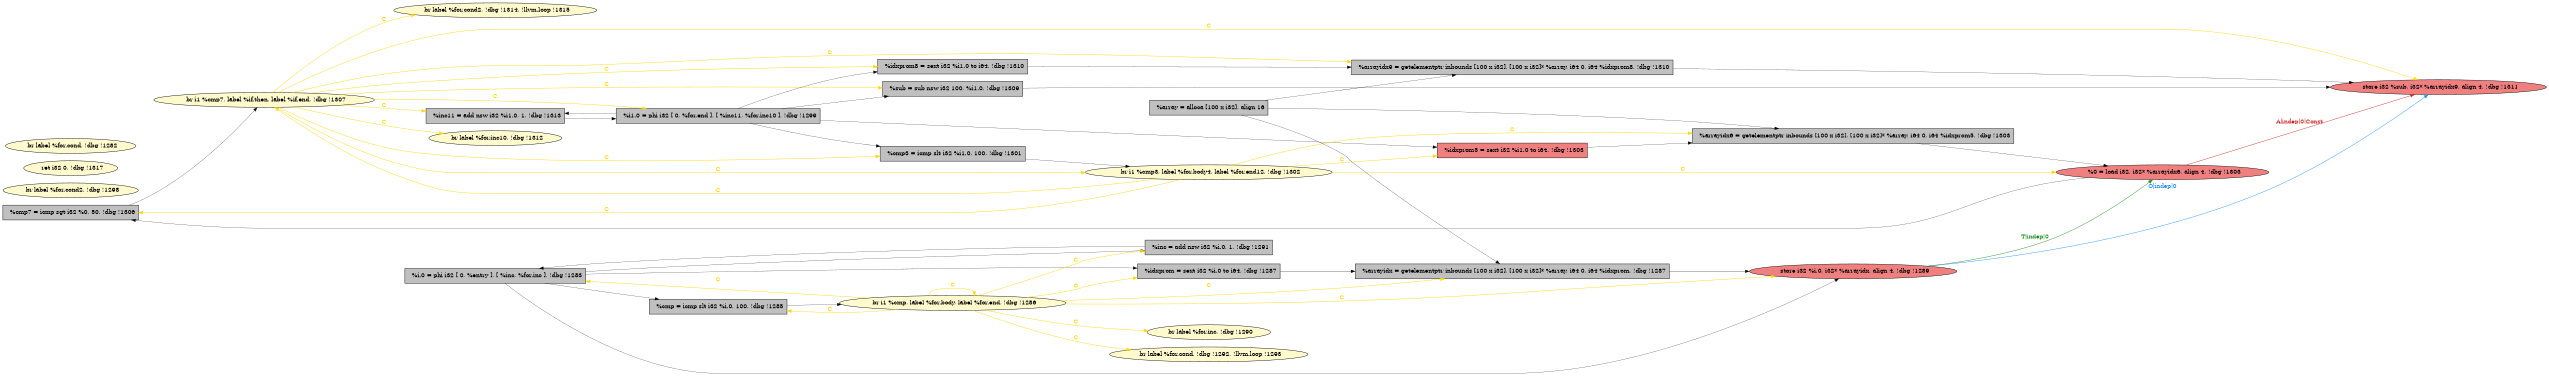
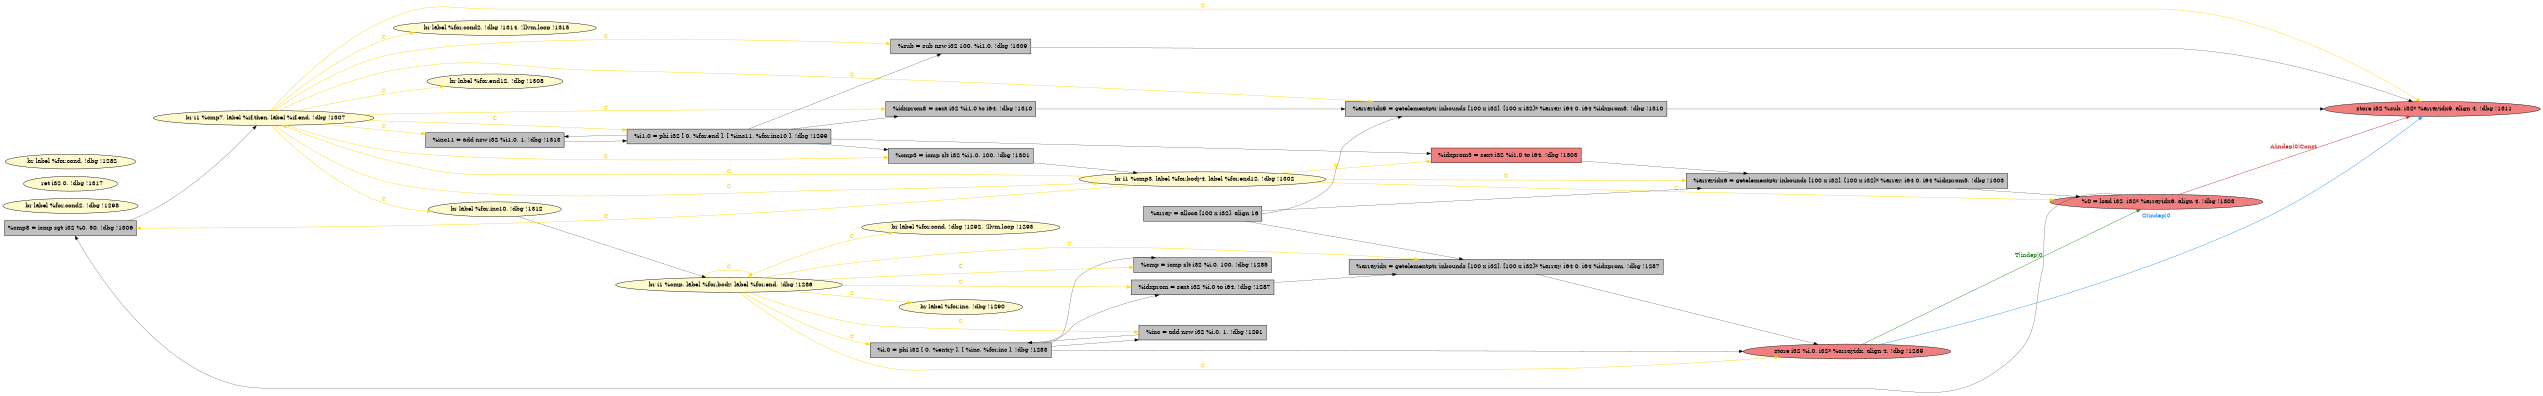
none -> (495, 81)
(71, 213) -> (70, 228)
(812, 305) -> (610, 246)
